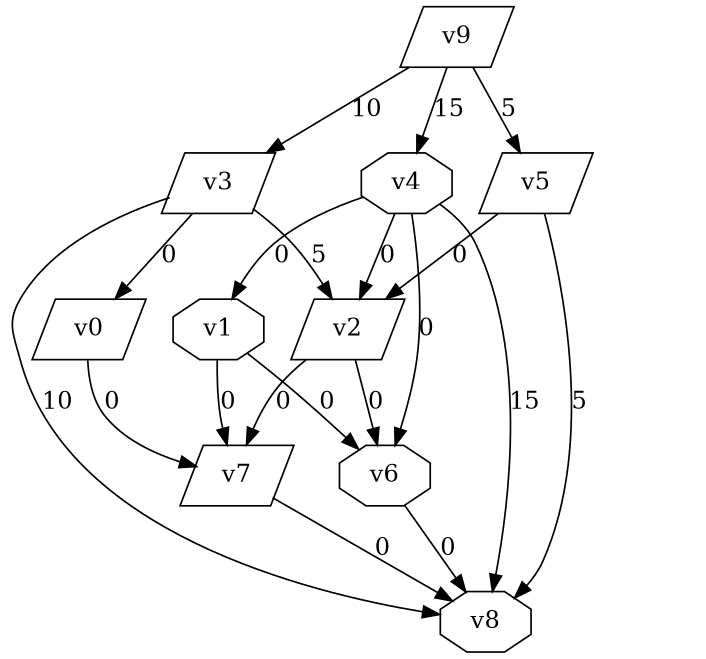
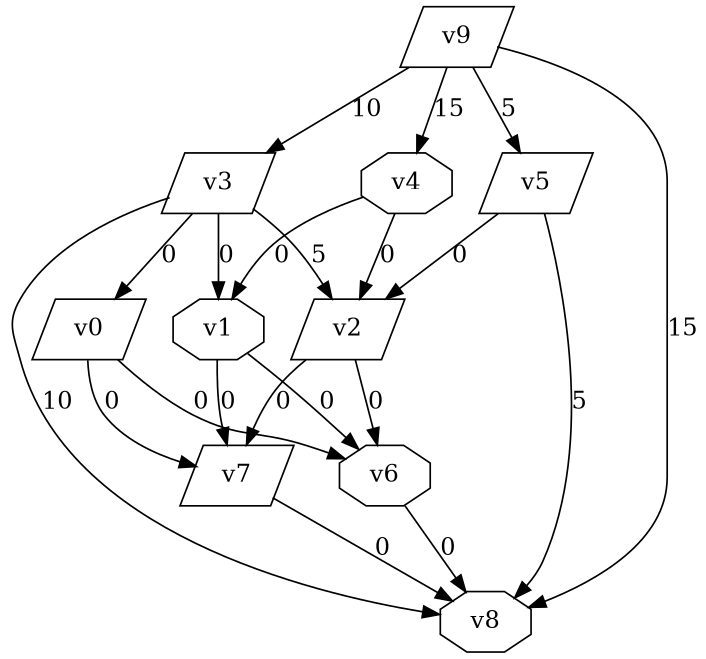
none -> (218, 248)
(420, 322) -> (209, 422)
(509, 380) -> (667, 306)
